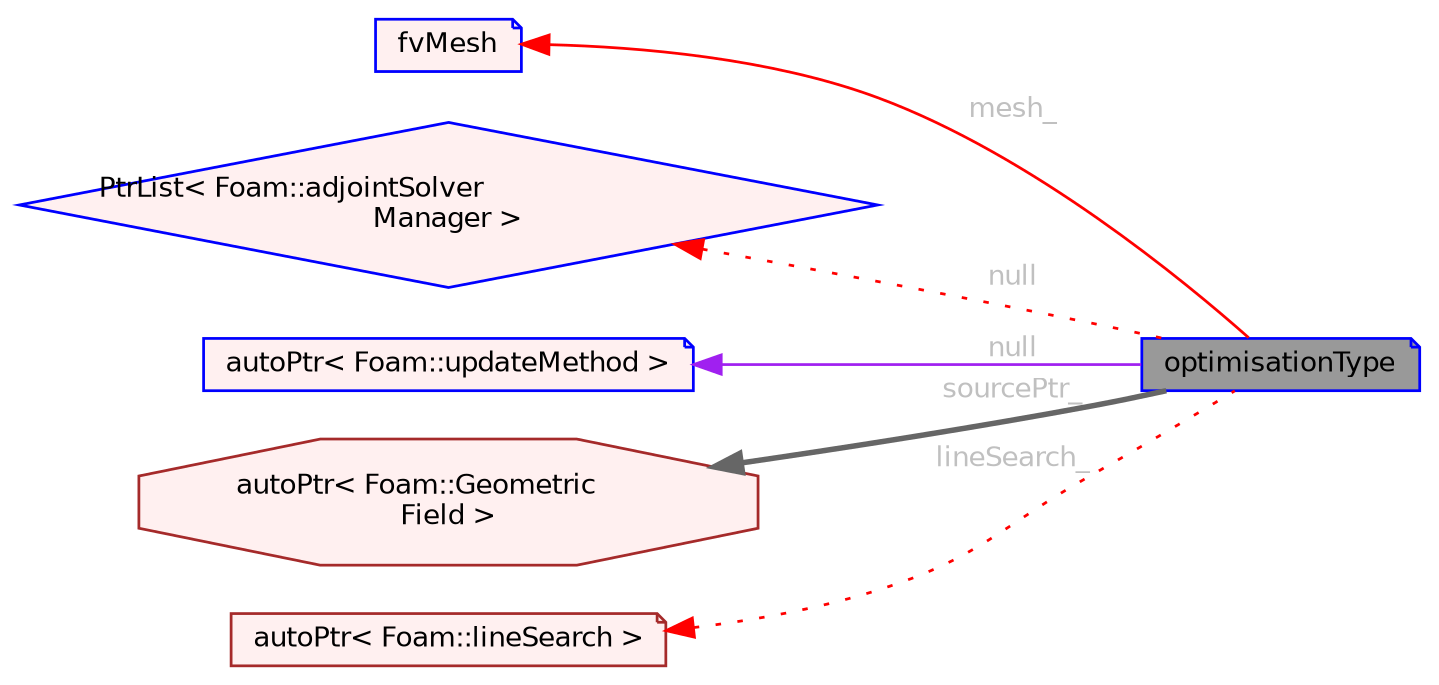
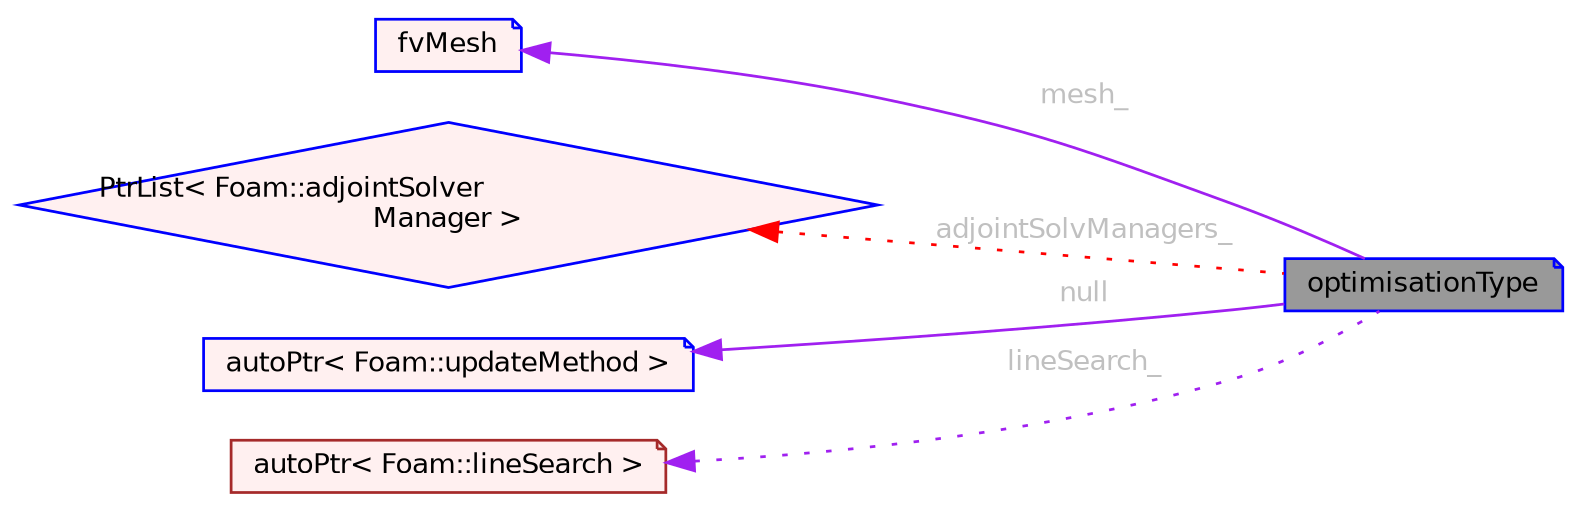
(929, 119) -> (967, 118)
(1010, 278) -> (1081, 231)
(448, 502) -> none
(979, 546) -> (1046, 422)
